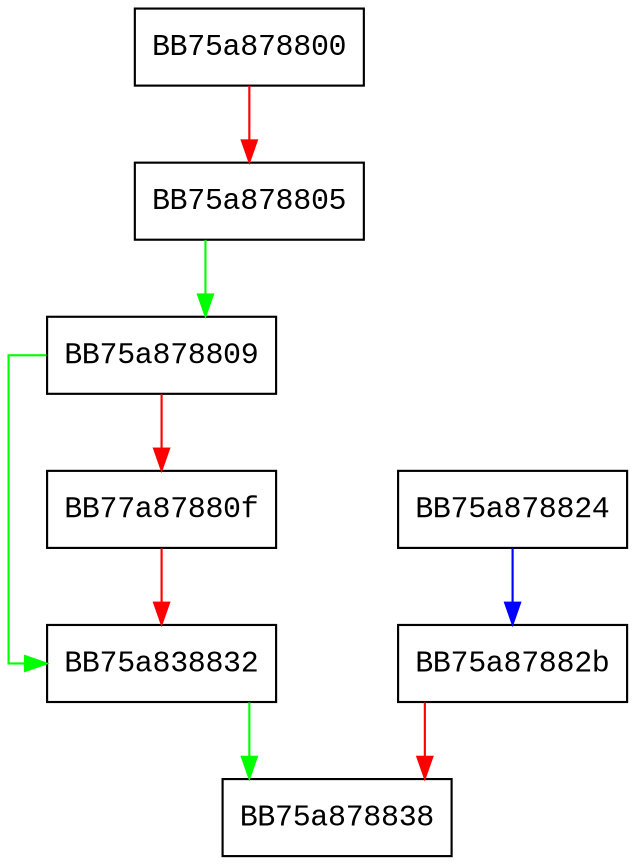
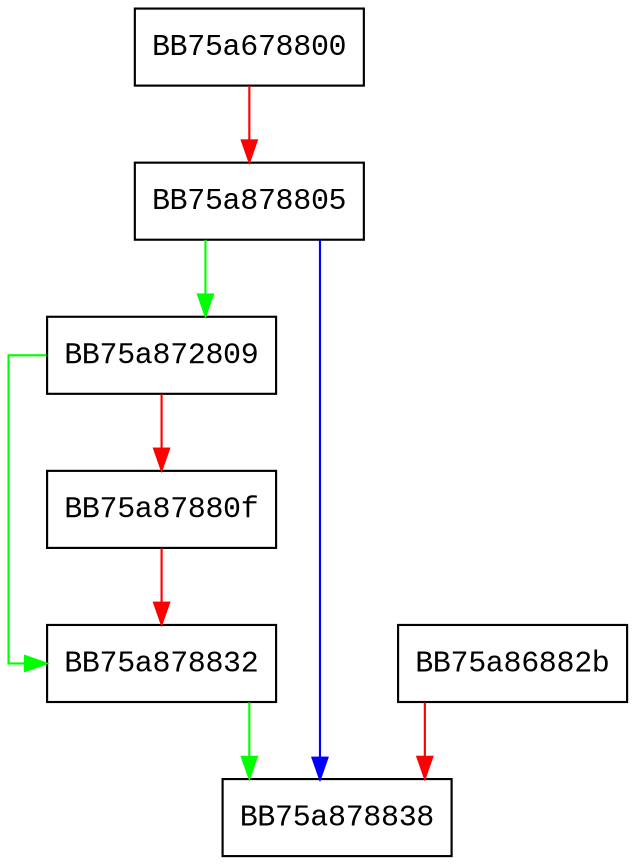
(249, 47) -> (249, 47)
(162, 355) -> (162, 355)
none -> (320, 499)
(162, 509) -> (162, 509)
(513, 509) -> none
(162, 663) -> (162, 663)
(513, 663) -> (513, 663)
